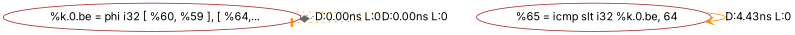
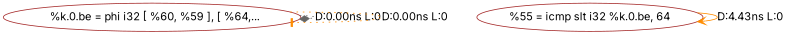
(594, 17) -> (590, 17)
